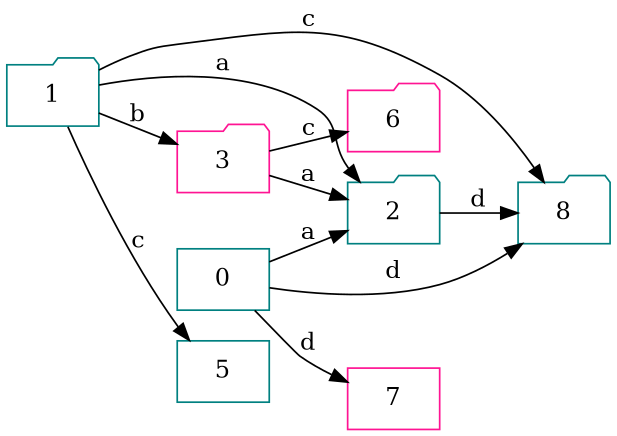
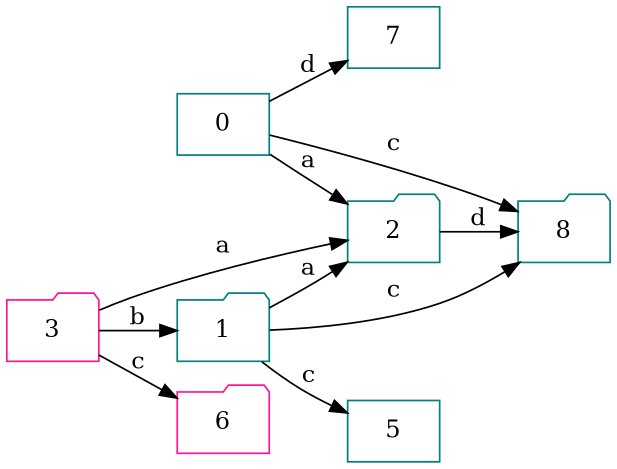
(130, 125) -> (129, 331)
(394, 272) -> (394, 144)
(394, 399) -> (394, 37)
